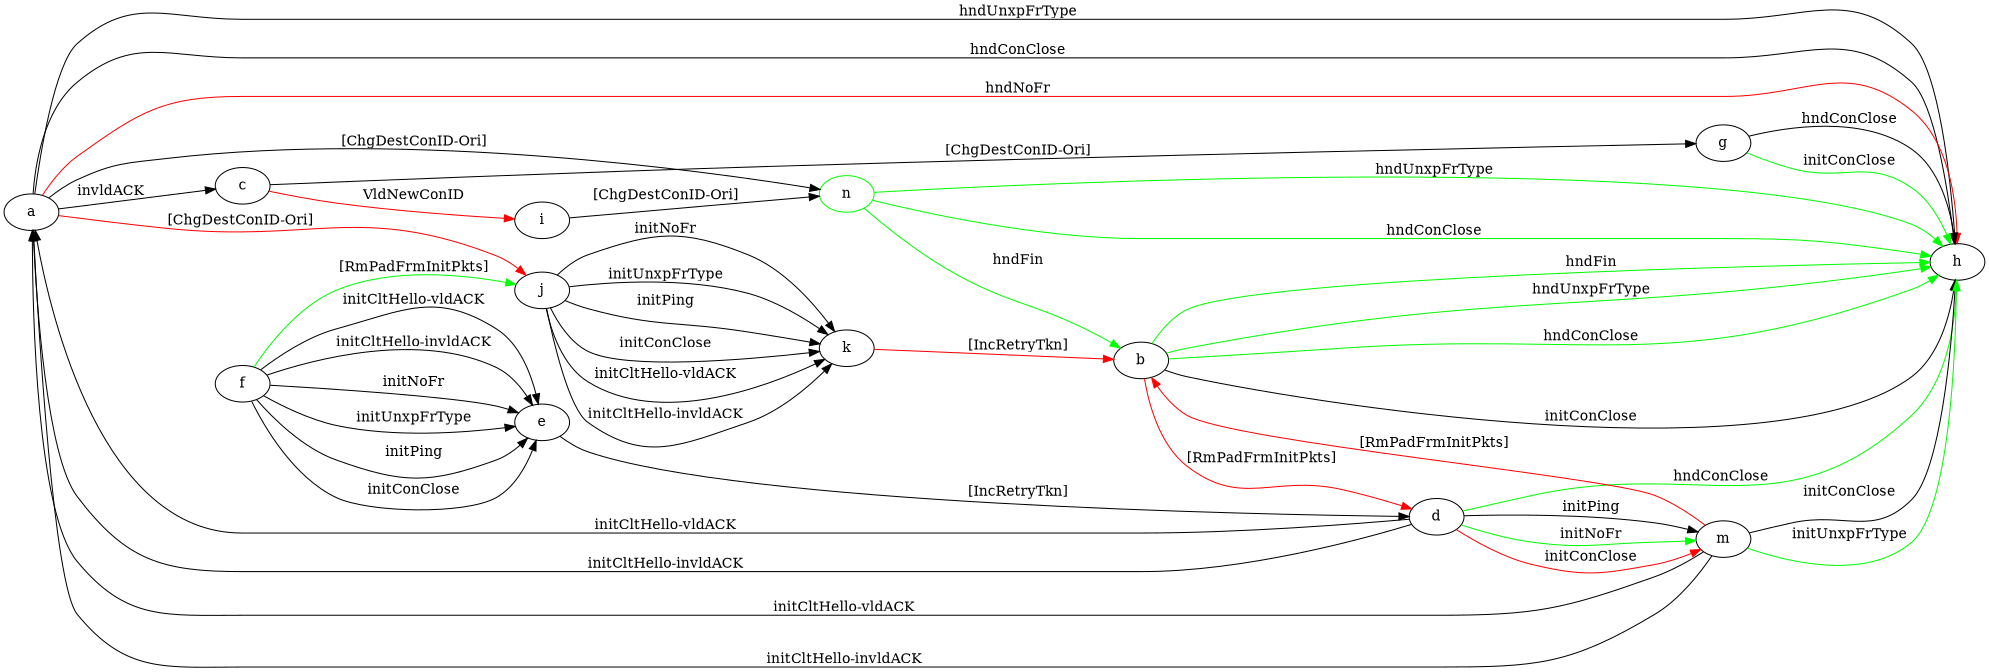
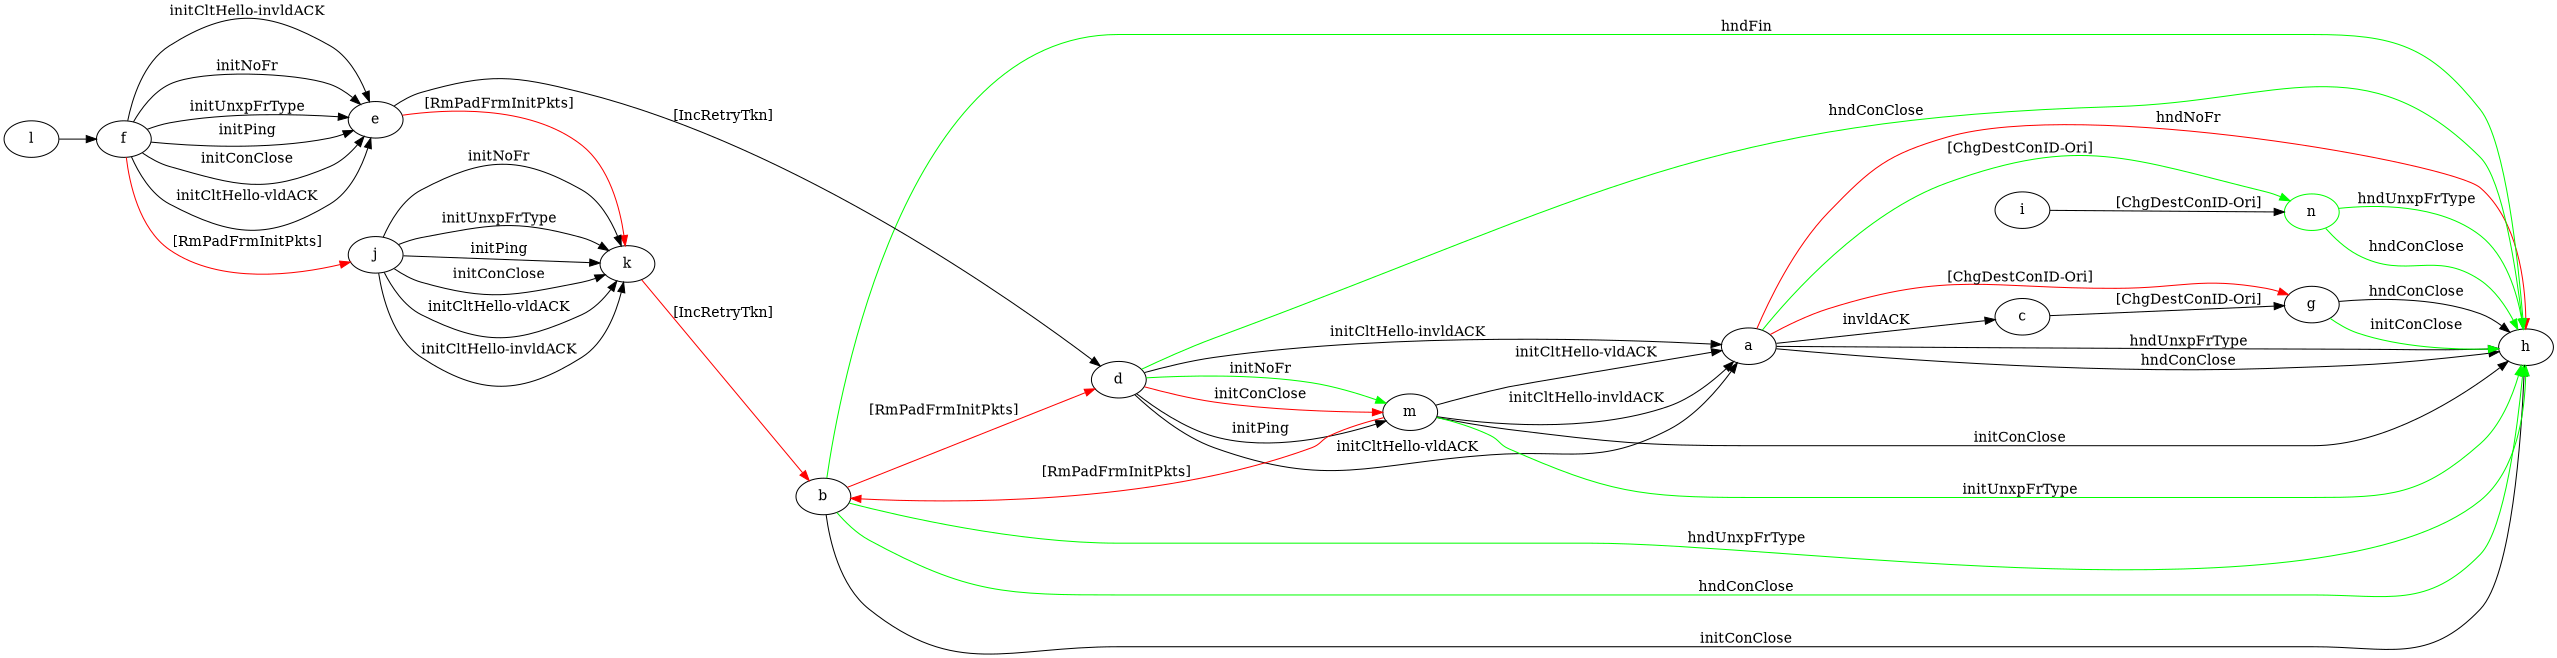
none -> (545, 125)
none -> (31, 139)
(426, 150) -> (1996, 167)
(386, 209) -> none
(291, 230) -> (2021, 286)
(364, 282) -> (202, 265)
(981, 287) -> none
